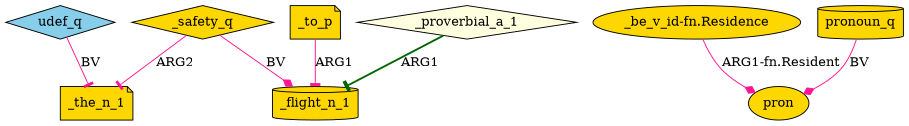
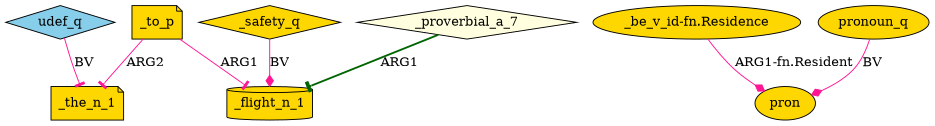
(467, 22) -> (467, 22)
(861, 22) -> (874, 22)
(154, 59) -> (124, 61)
